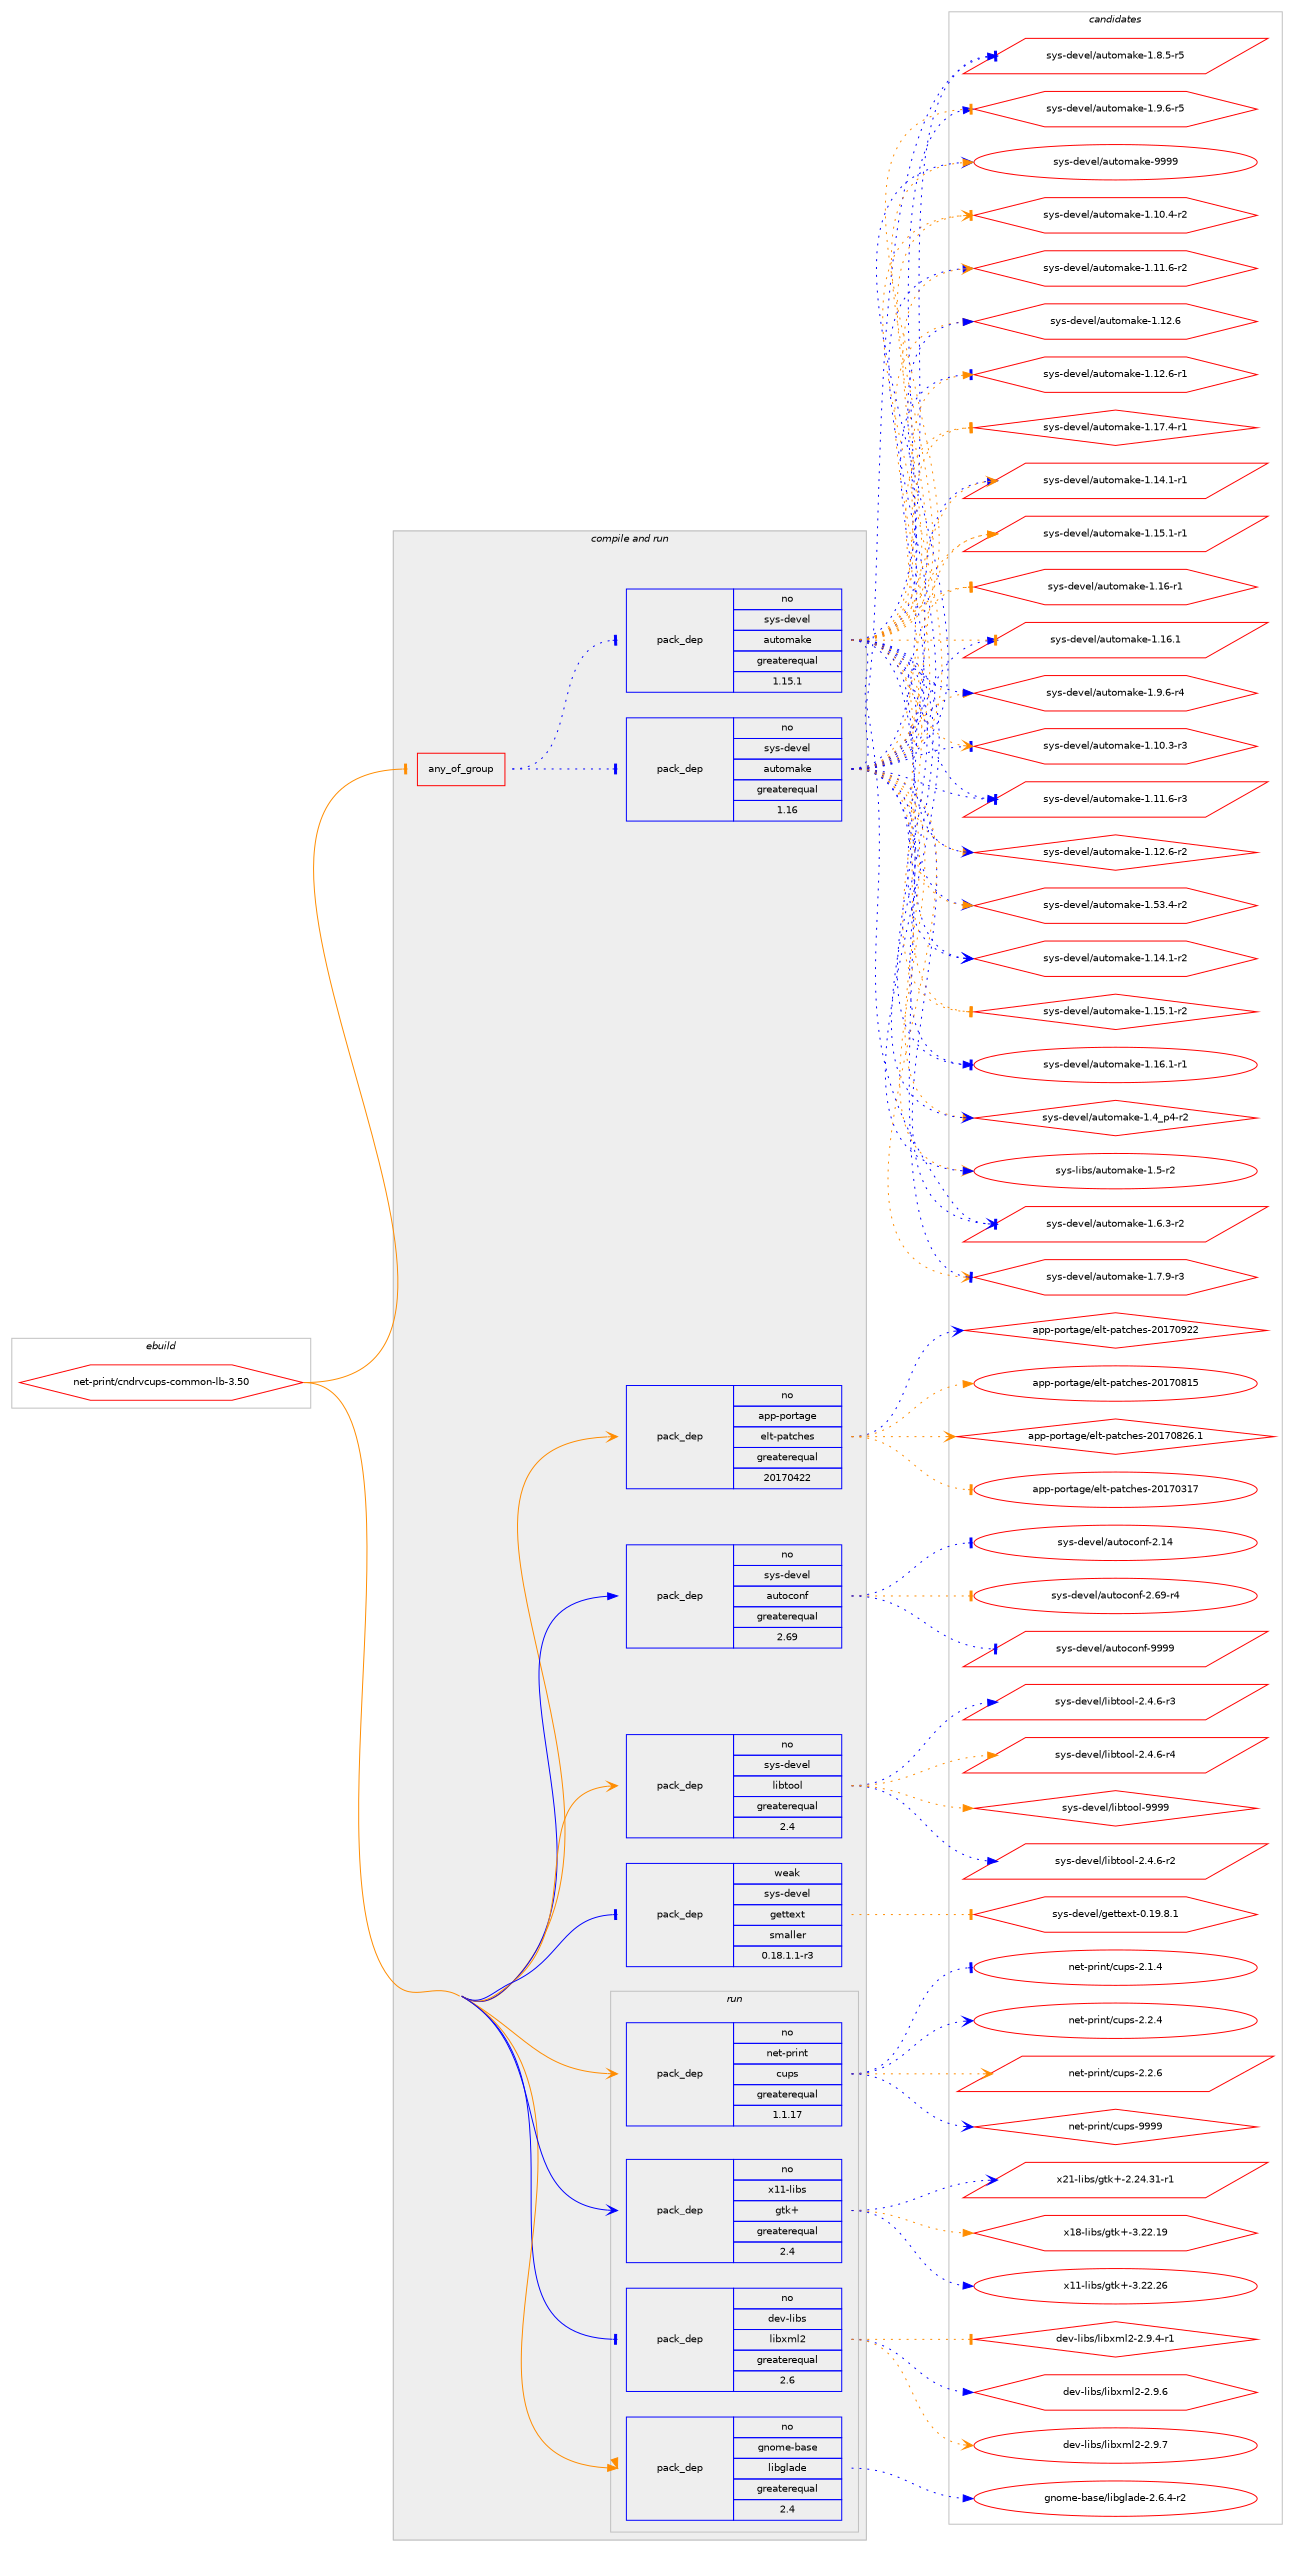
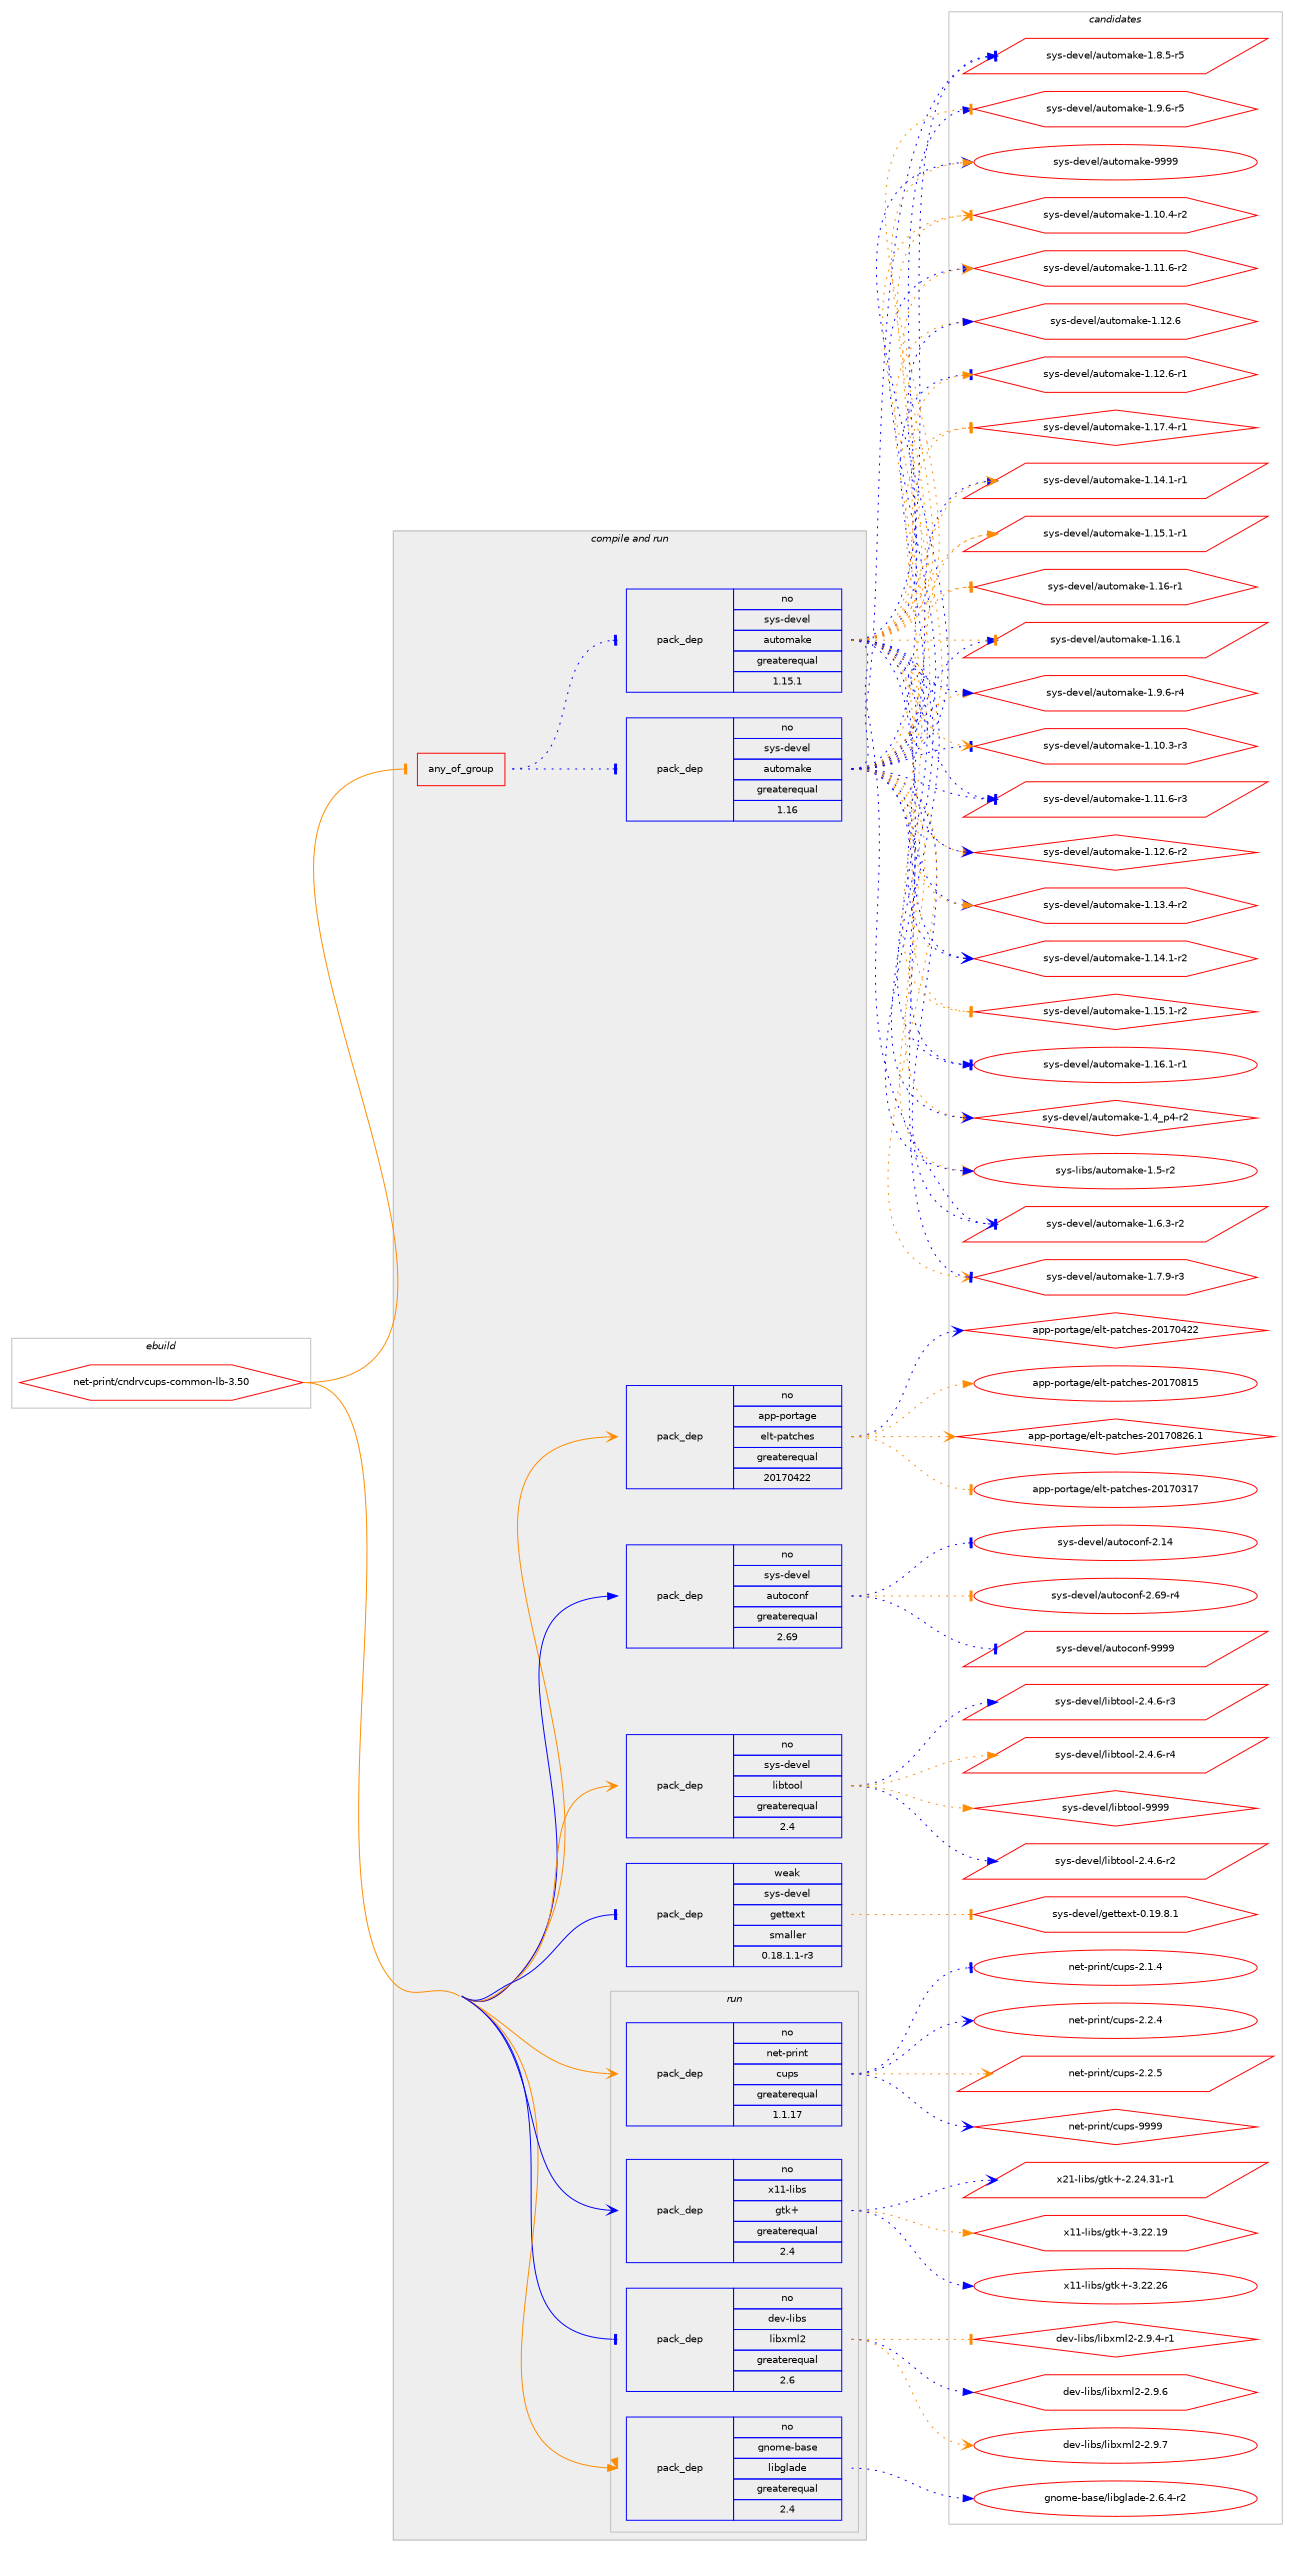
(1116, 906) -> (1116, 906)
(1116, 1330) -> (1116, 1330)
(1116, 2074) -> (1116, 2074)
(1116, 2233) -> (1116, 2233)
